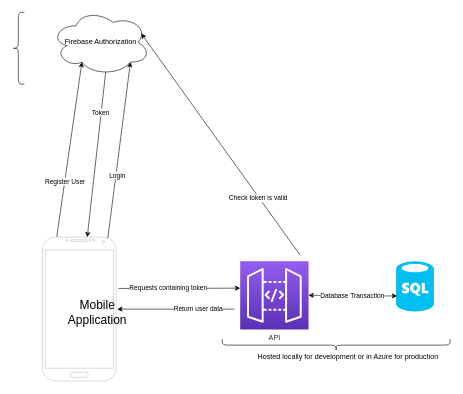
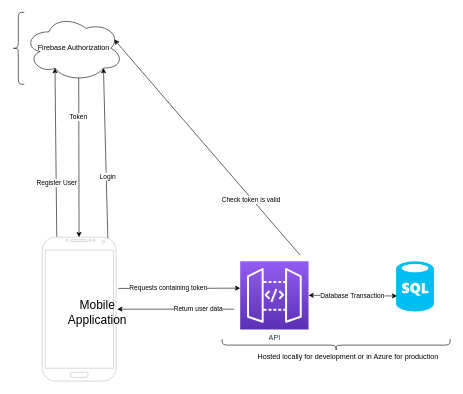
(101, 42) -> (74, 48)
